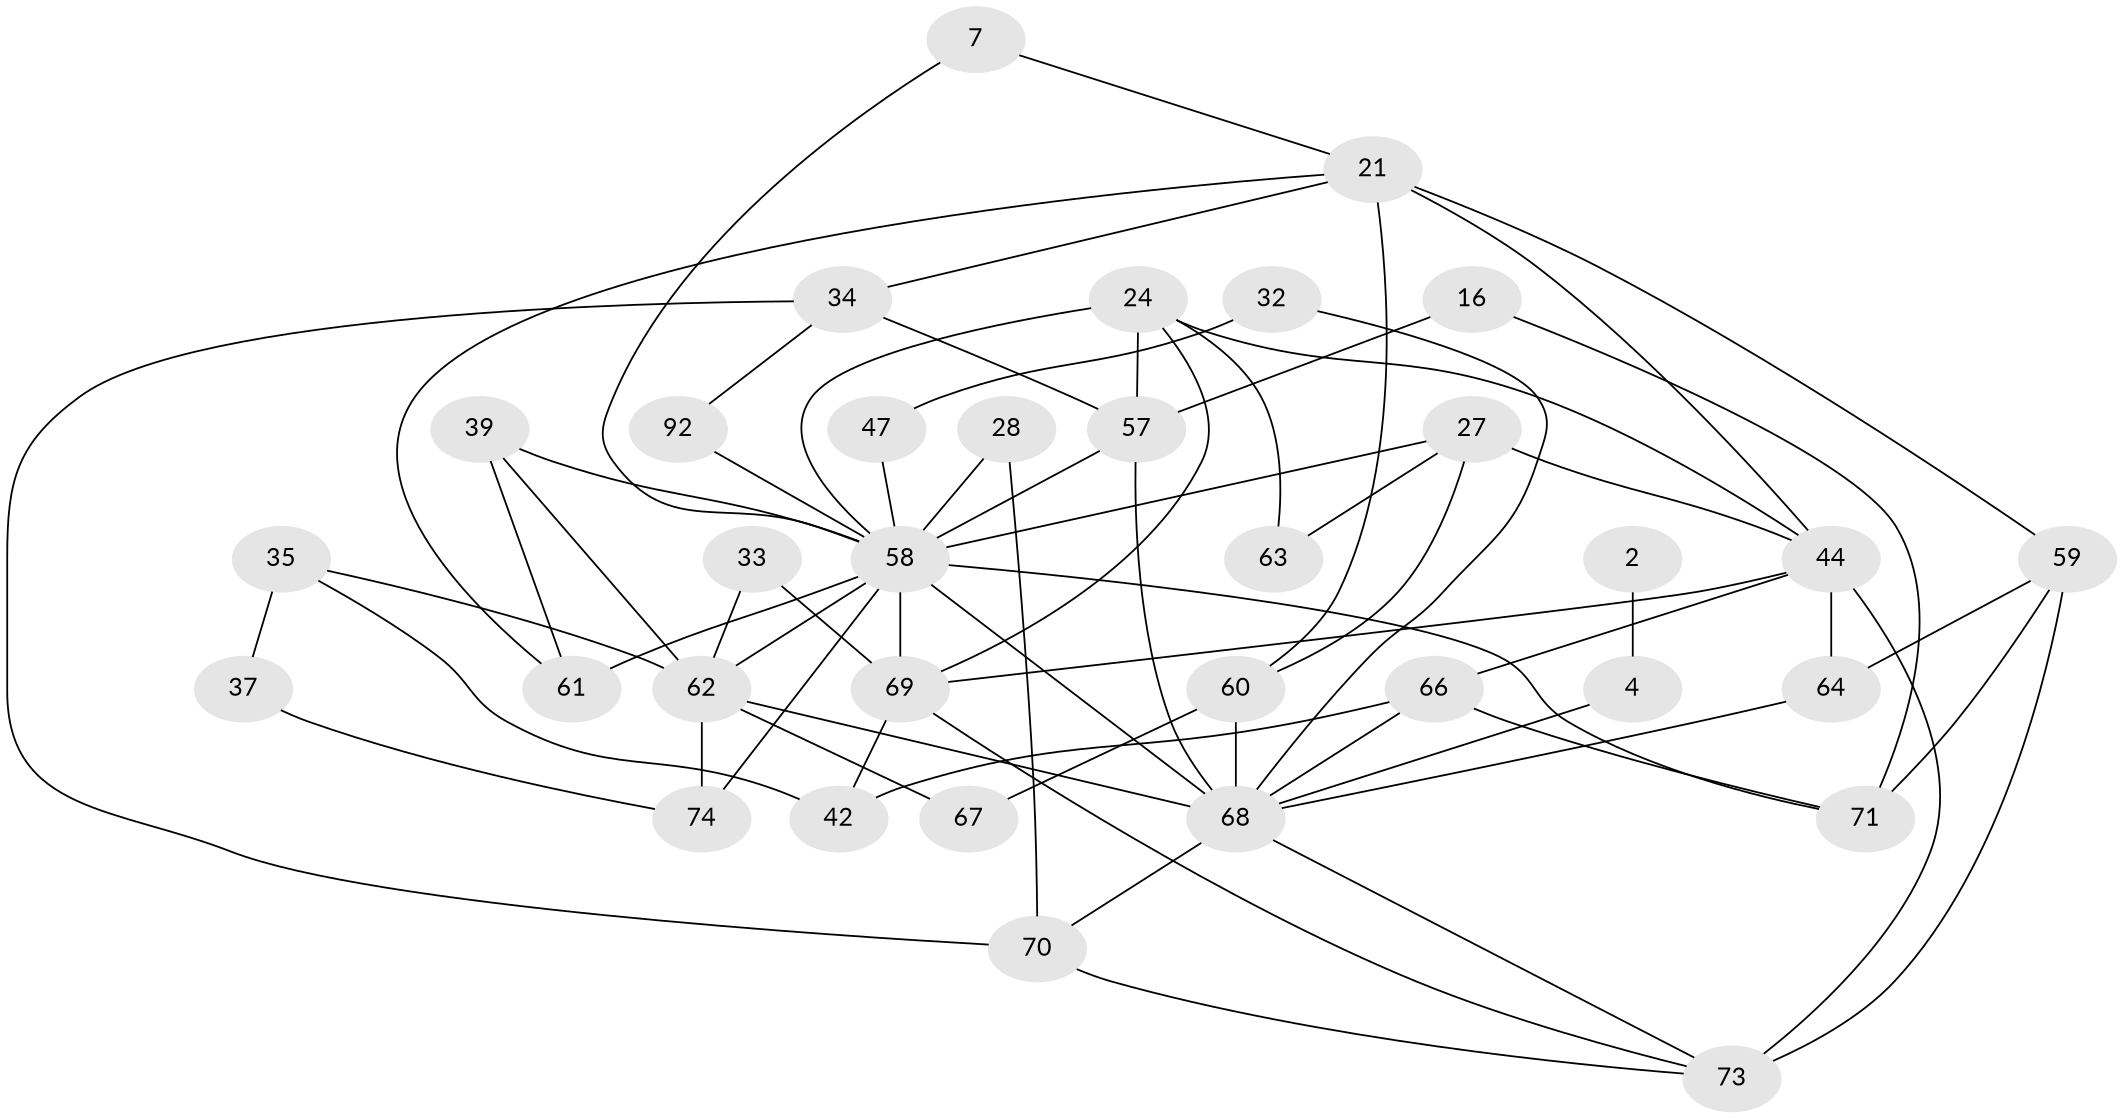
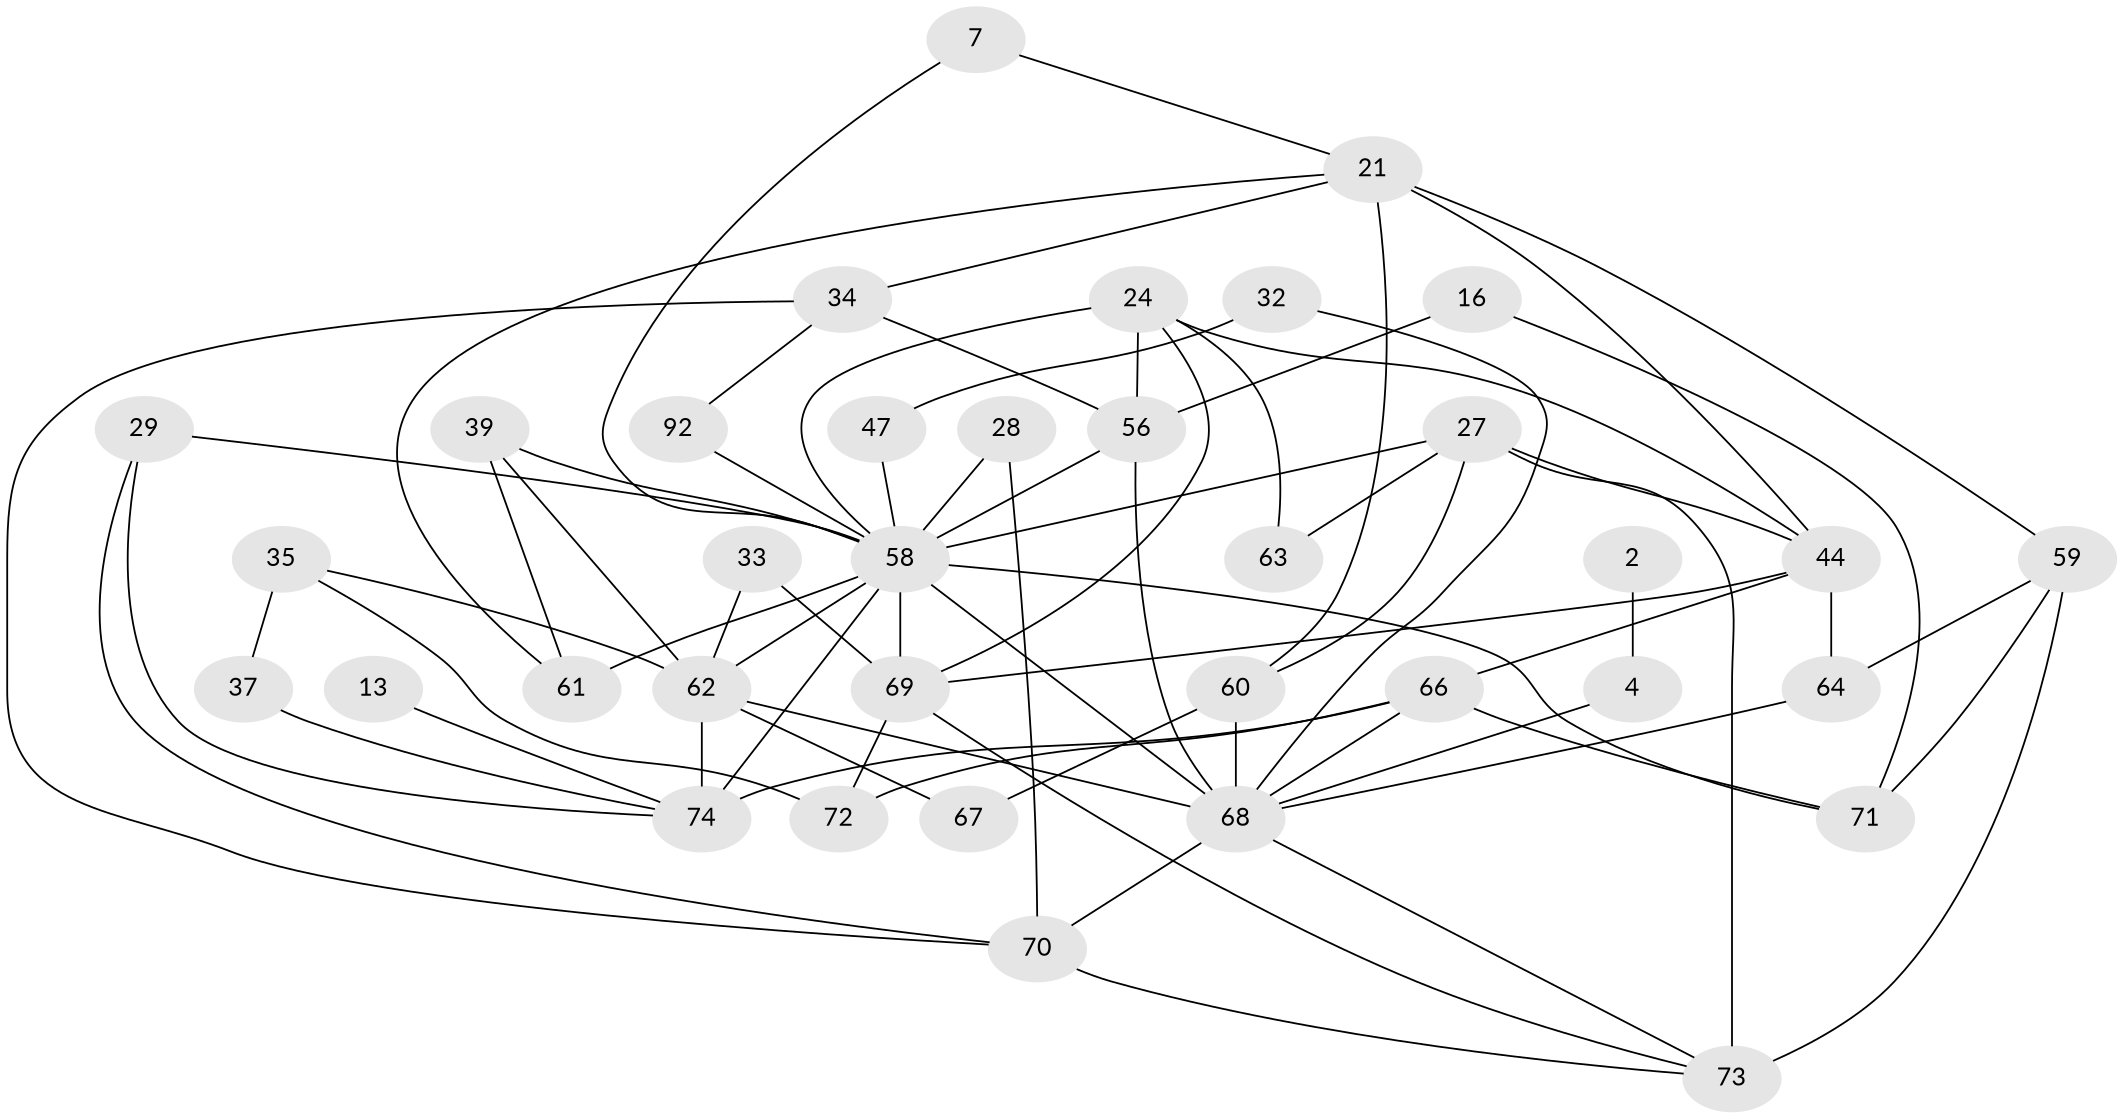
none -> (144, 429)
(1137, 429) -> (1137, 429)
none -> (373, 689)
none -> (916, 757)
(839, 819) -> (839, 819)
(1933, 842) -> (1732, 678)
